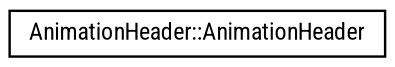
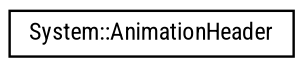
(197, 34) -> (152, 34)
